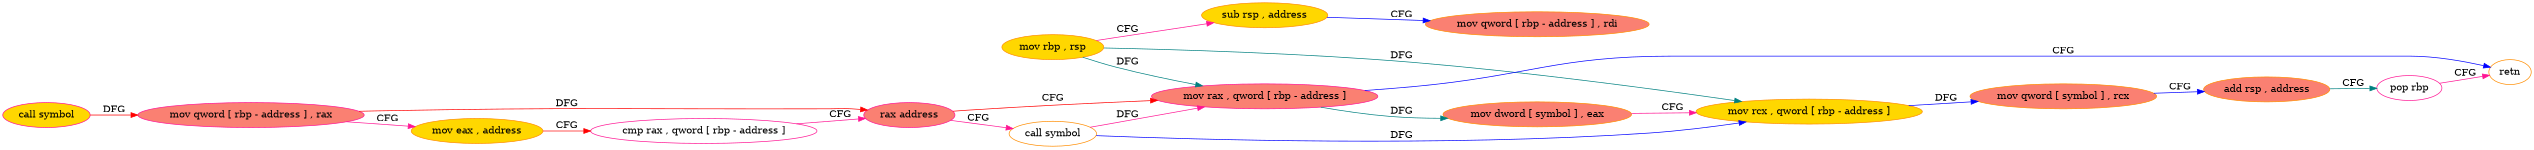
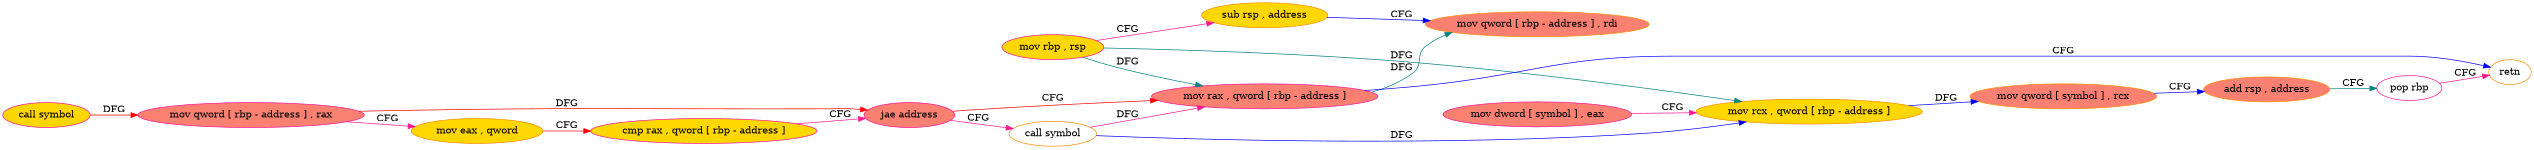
(1053, 47) -> (1053, 47)
(1537, 114) -> (1537, 114)
(909, 115) -> (909, 115)
(1380, 116) -> (1416, 70)
(477, 131) -> (477, 131)
(704, 131) -> (704, 131)
